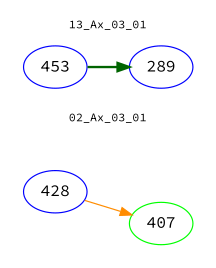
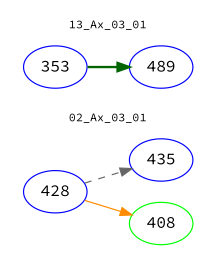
(55, 67) -> (55, 67)
(161, 67) -> (161, 67)
none -> (161, 160)
(161, 224) -> (161, 224)
